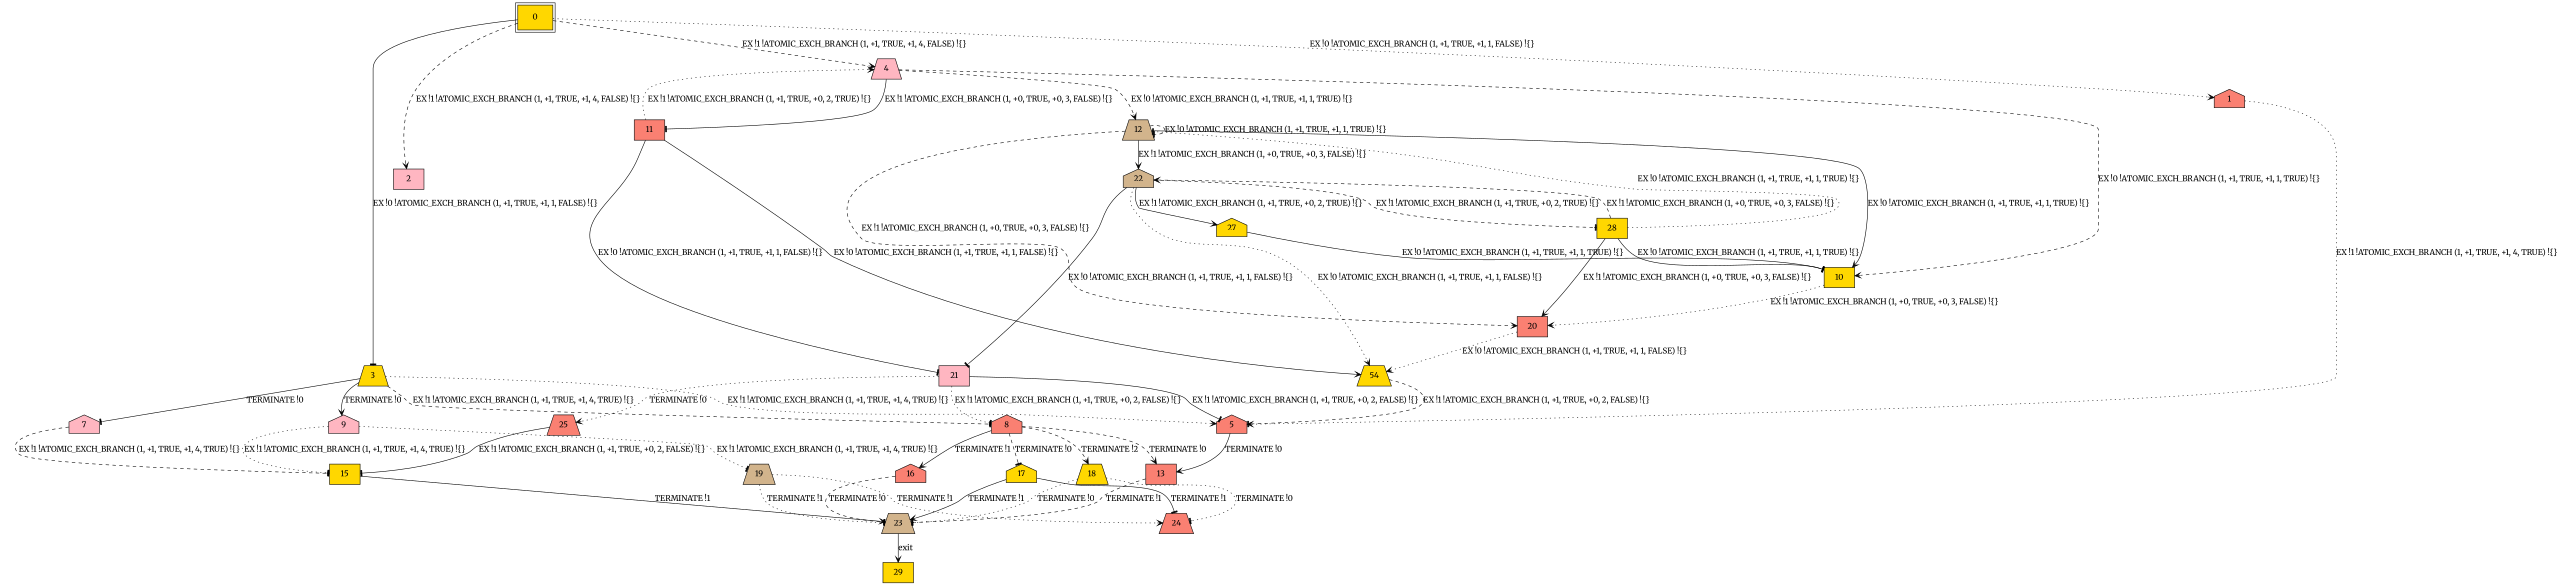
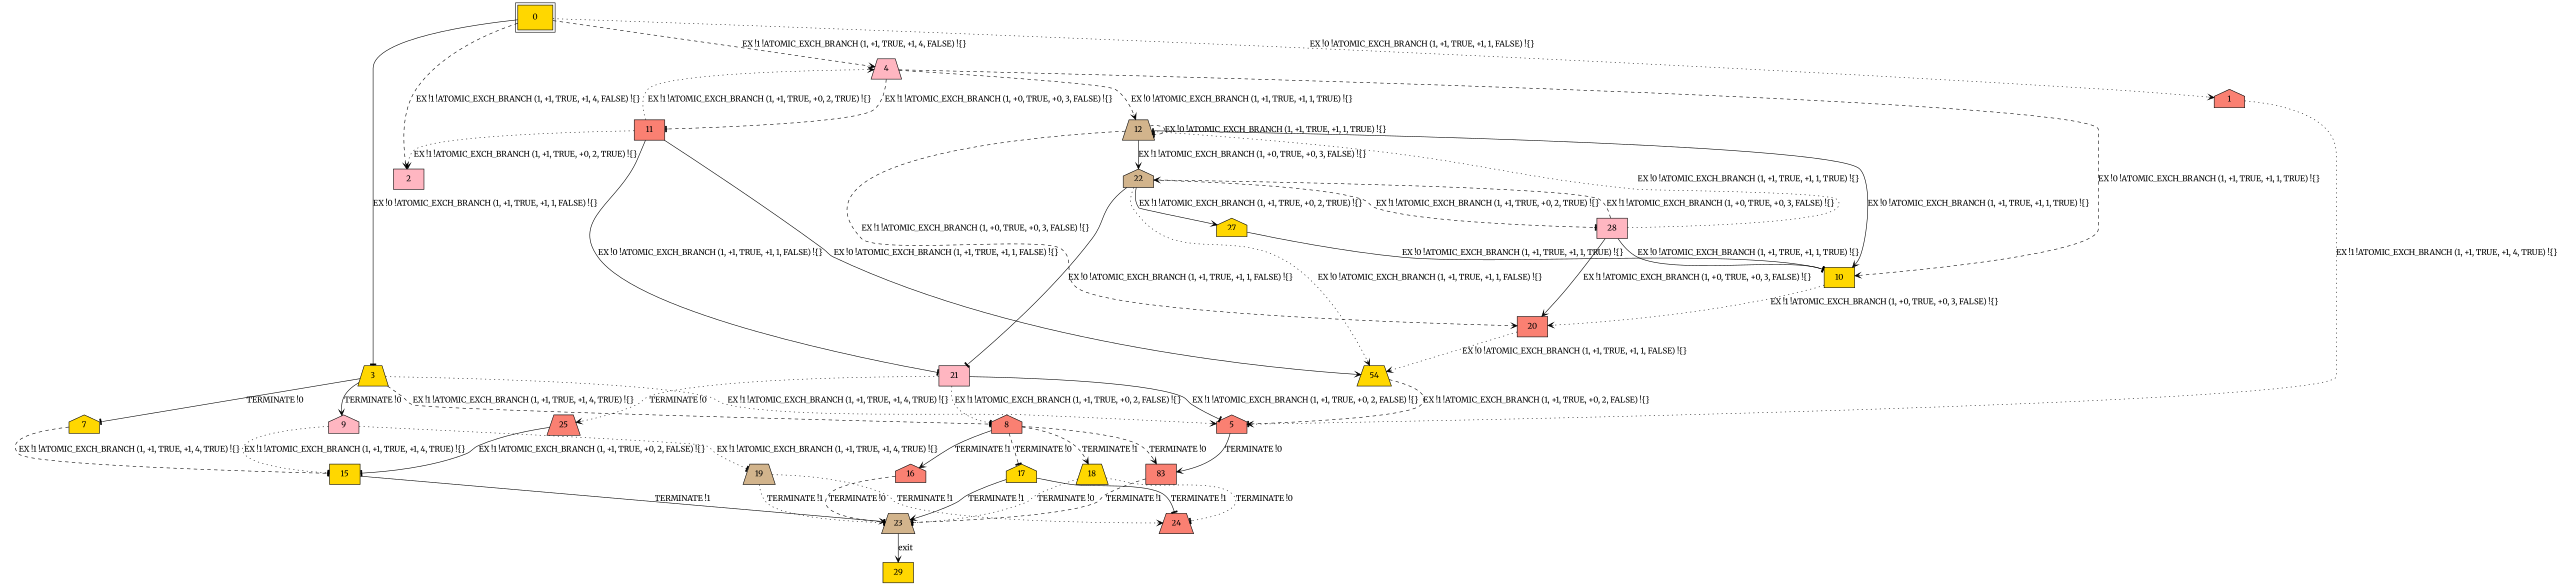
(788, 123) -> (788, 123)
none -> (516, 135)
(1612, 228) -> (1612, 228)
(84, 425) -> (84, 425)
(1110, 450) -> (1110, 450)
(1161, 474) -> (1161, 474)
